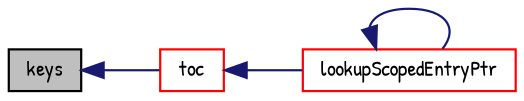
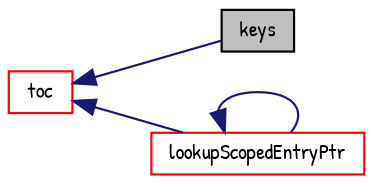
(132, 70) -> (158, 59)
